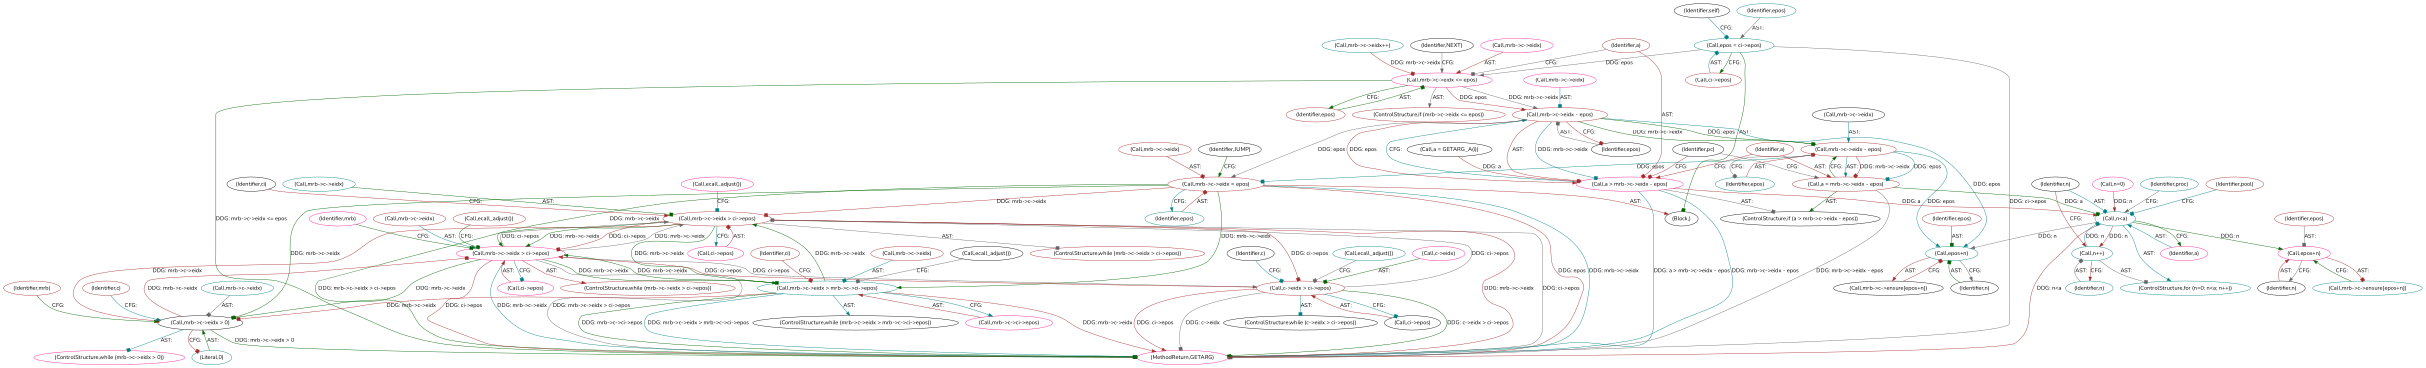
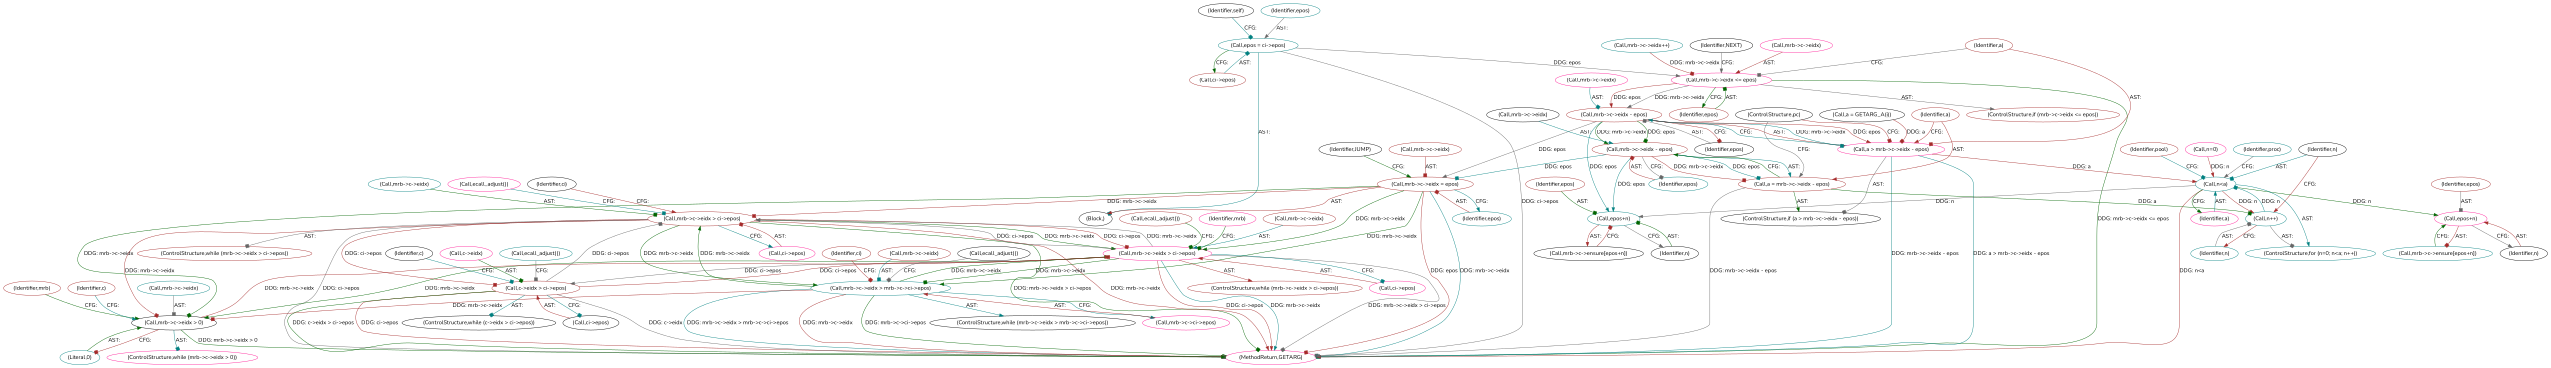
(1735, 143) -> (1247, 198)
(1698, 149) -> (1774, 115)
(1996, 194) -> (2039, 200)
